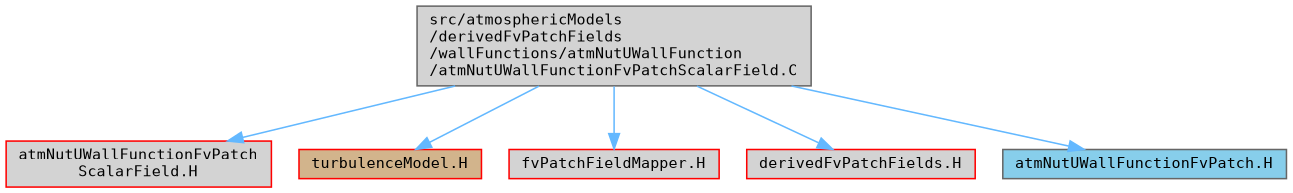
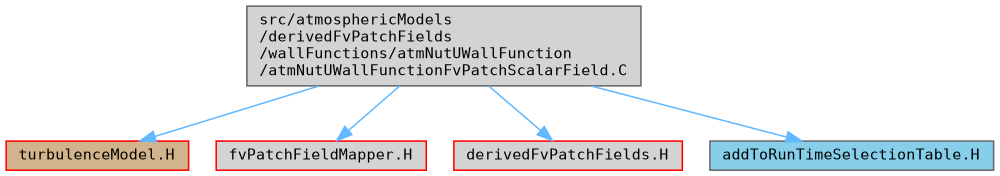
(139, 164) -> none
(1145, 164) -> (852, 156)
